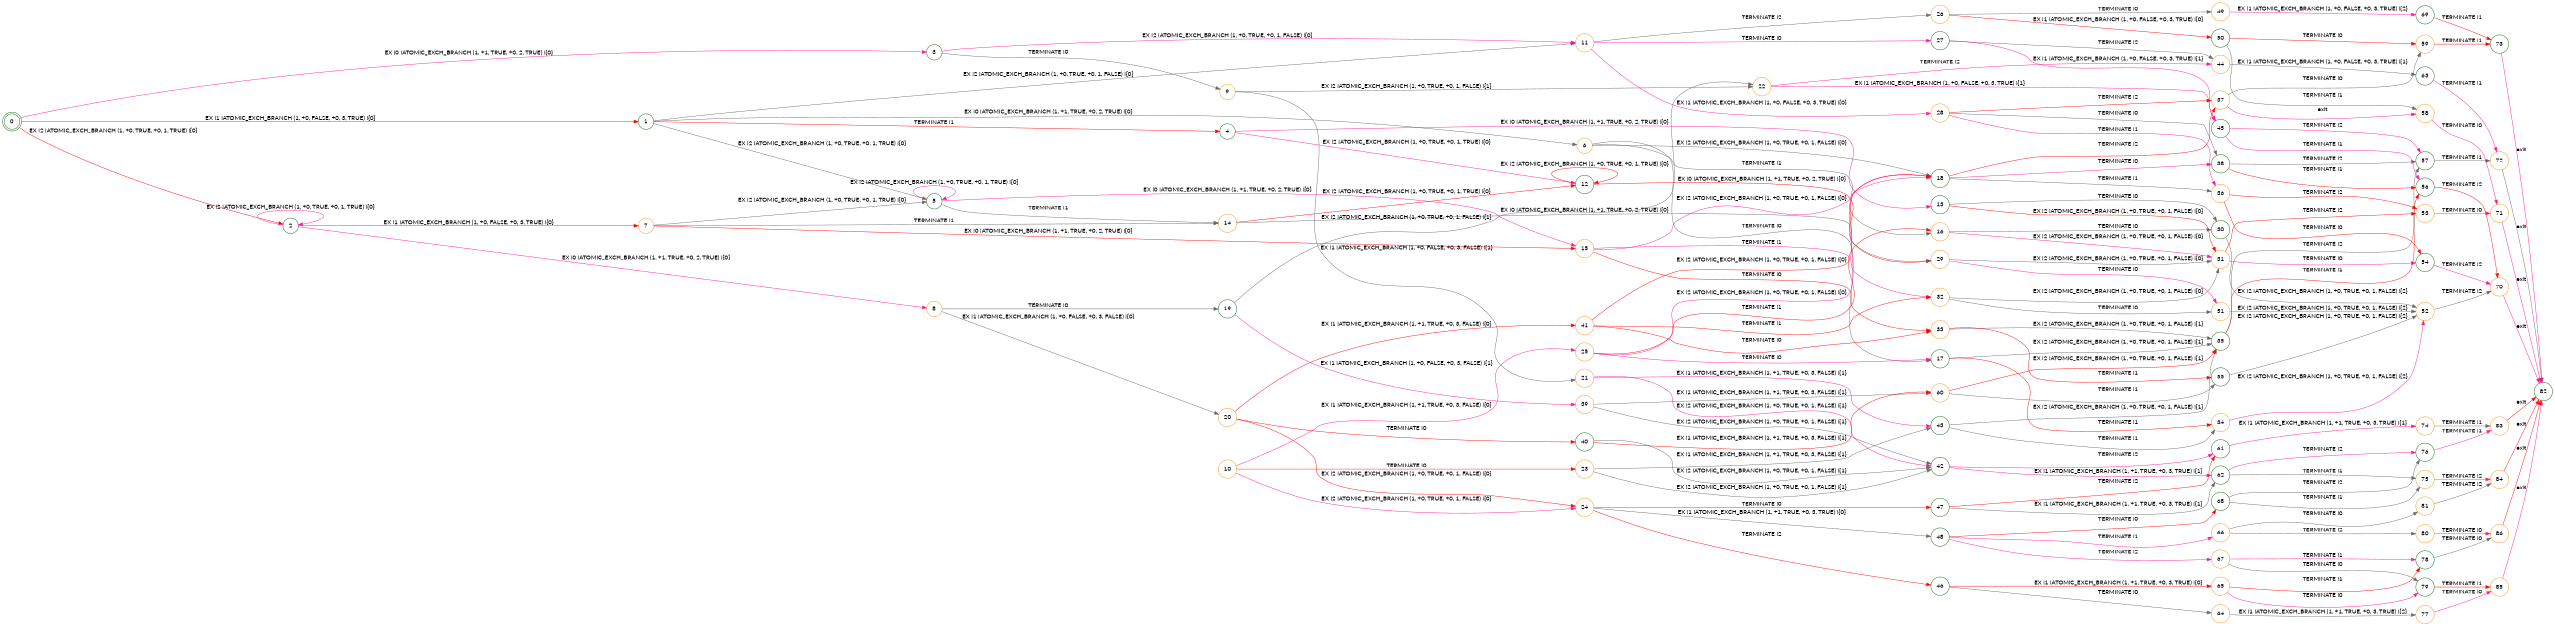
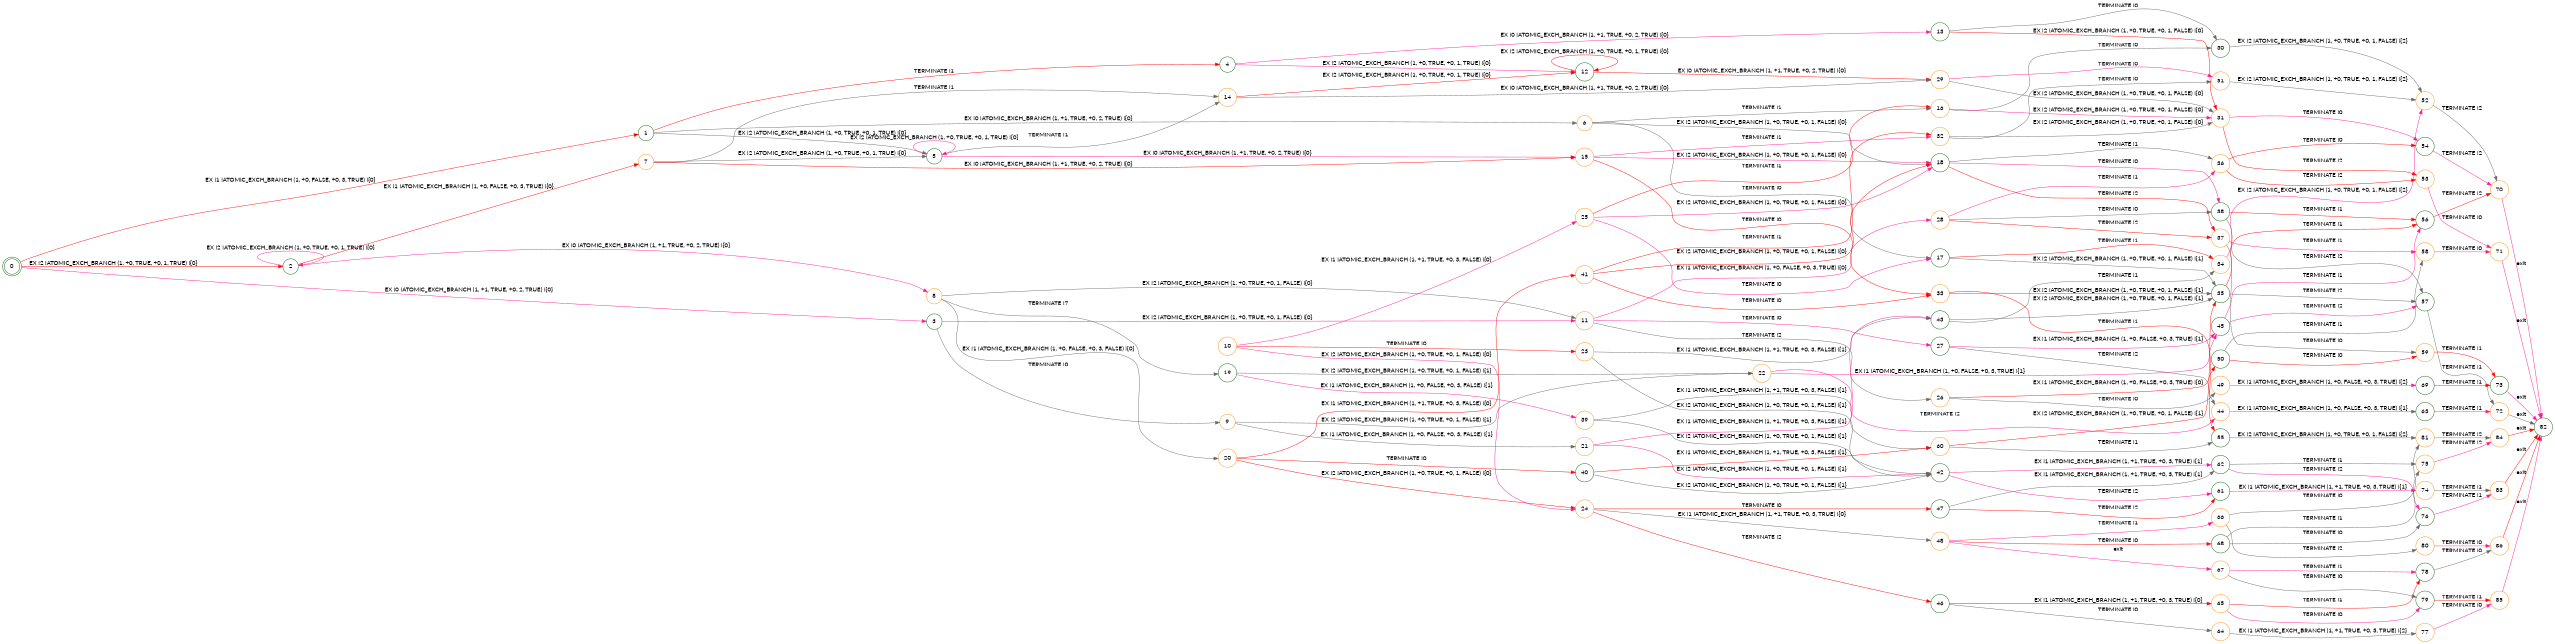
(1112, 79) -> (1258, 287)
(2323, 110) -> (2323, 241)
(1048, 306) -> (1048, 304)
(2322, 349) -> (2321, 438)
(2323, 483) -> (2323, 533)
(1940, 537) -> (1940, 541)
(2118, 552) -> (2118, 549)
